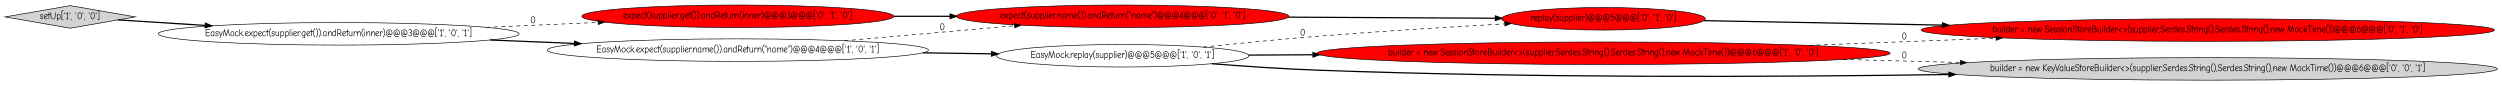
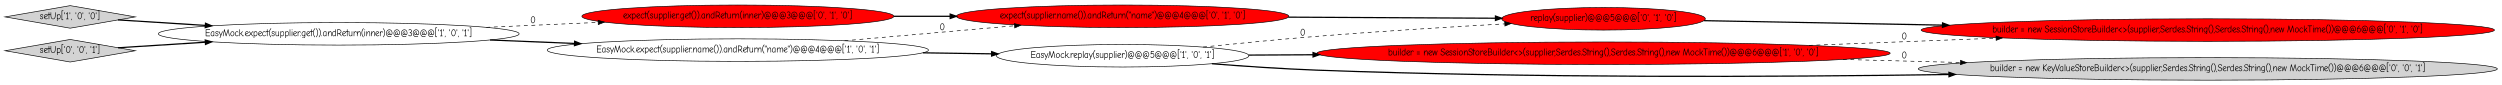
none -> (70, 51)
